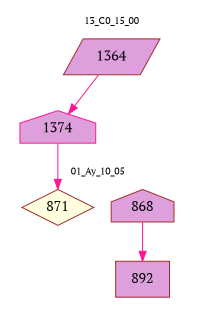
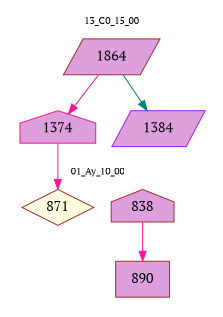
(112, 57) -> (112, 57)
none -> (159, 129)
(98, 172) -> (98, 172)
(143, 207) -> (143, 207)
(143, 279) -> (143, 279)
